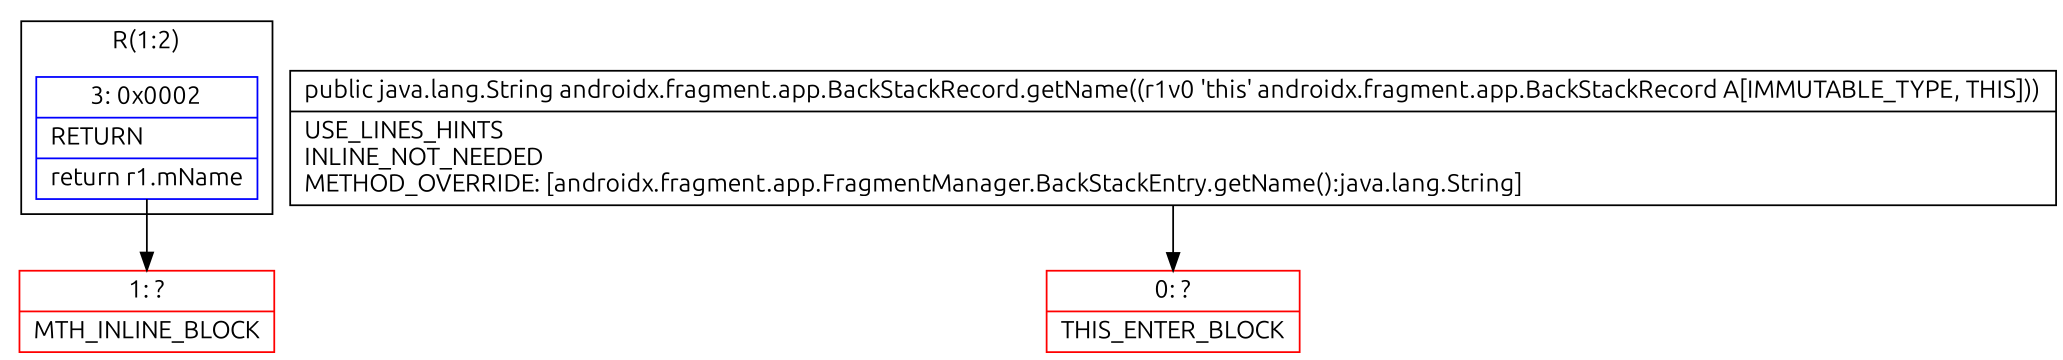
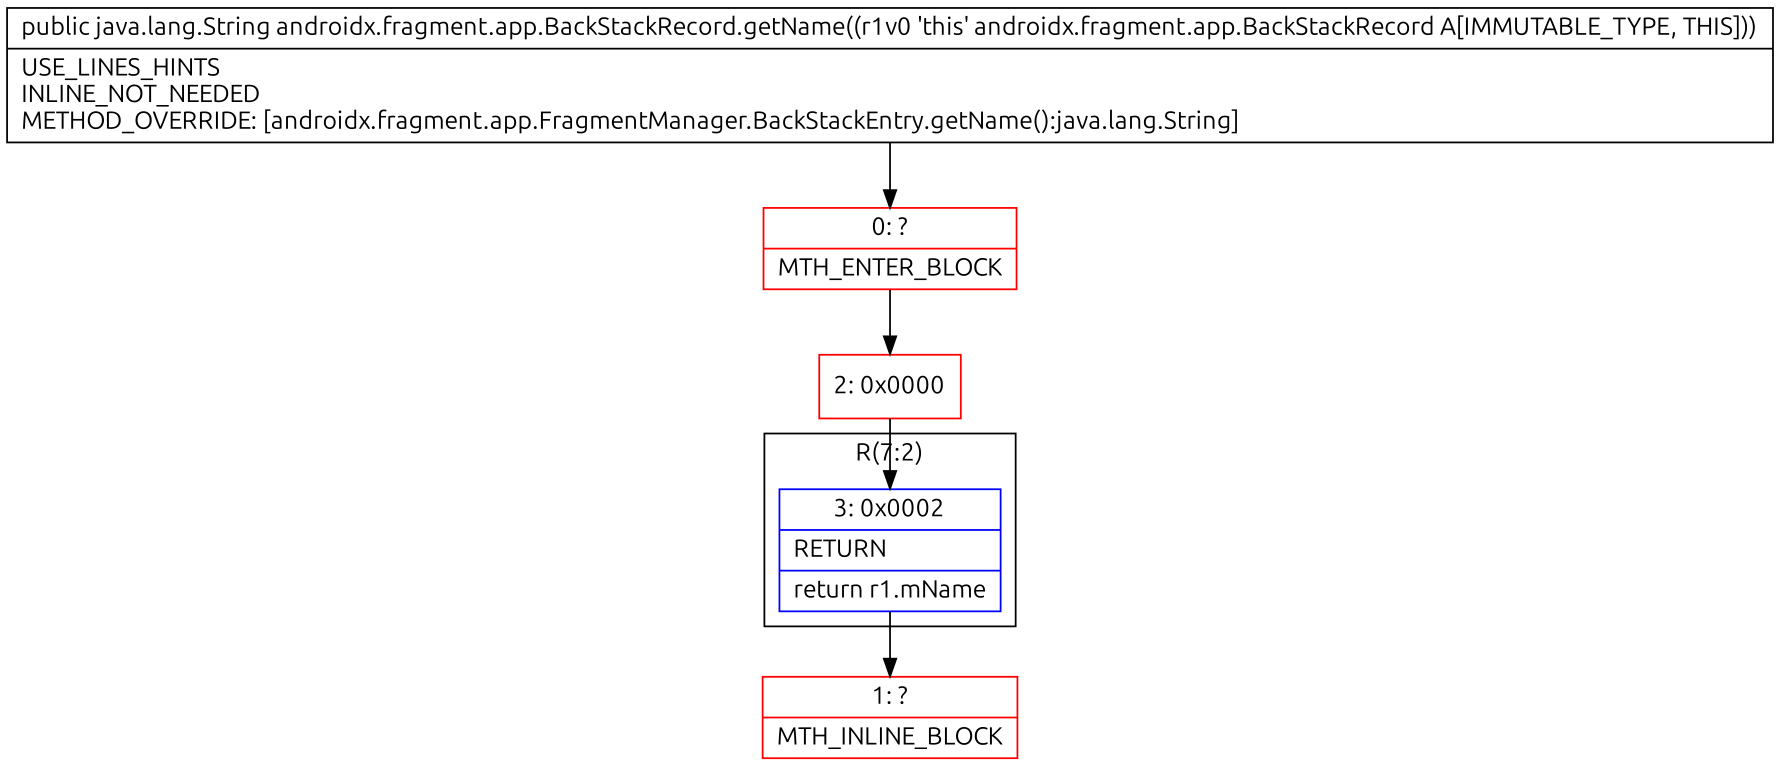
(147, 42) -> (890, 454)
(1173, 331) -> (890, 268)
none -> (890, 387)
